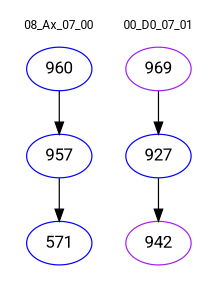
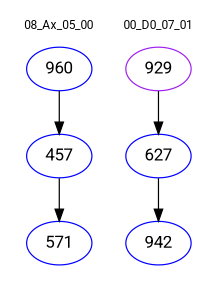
(59, 26) -> (59, 26)
(158, 69) -> (158, 69)
(59, 156) -> (59, 156)
(158, 156) -> (158, 156)
(158, 243) -> (158, 243)
